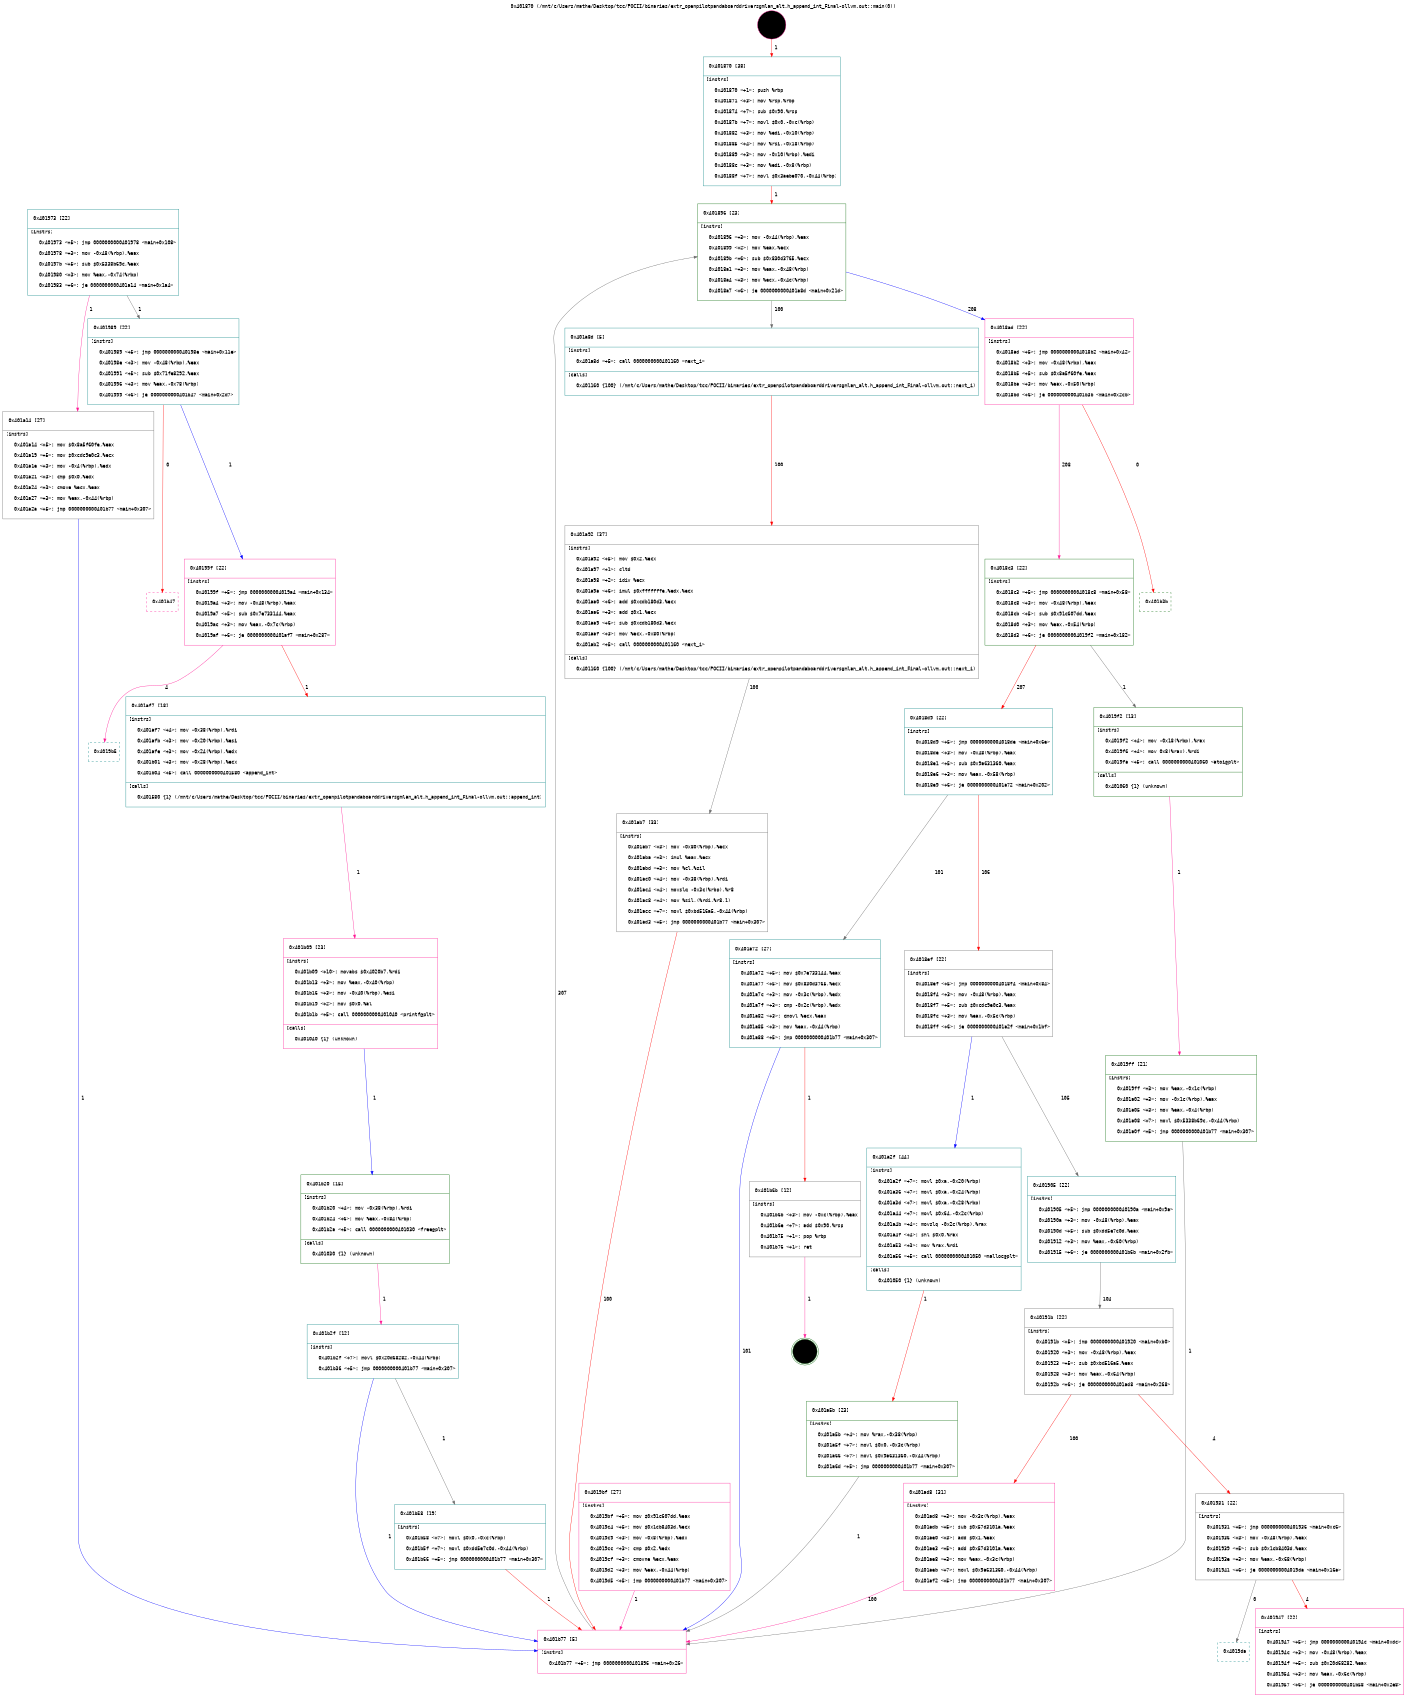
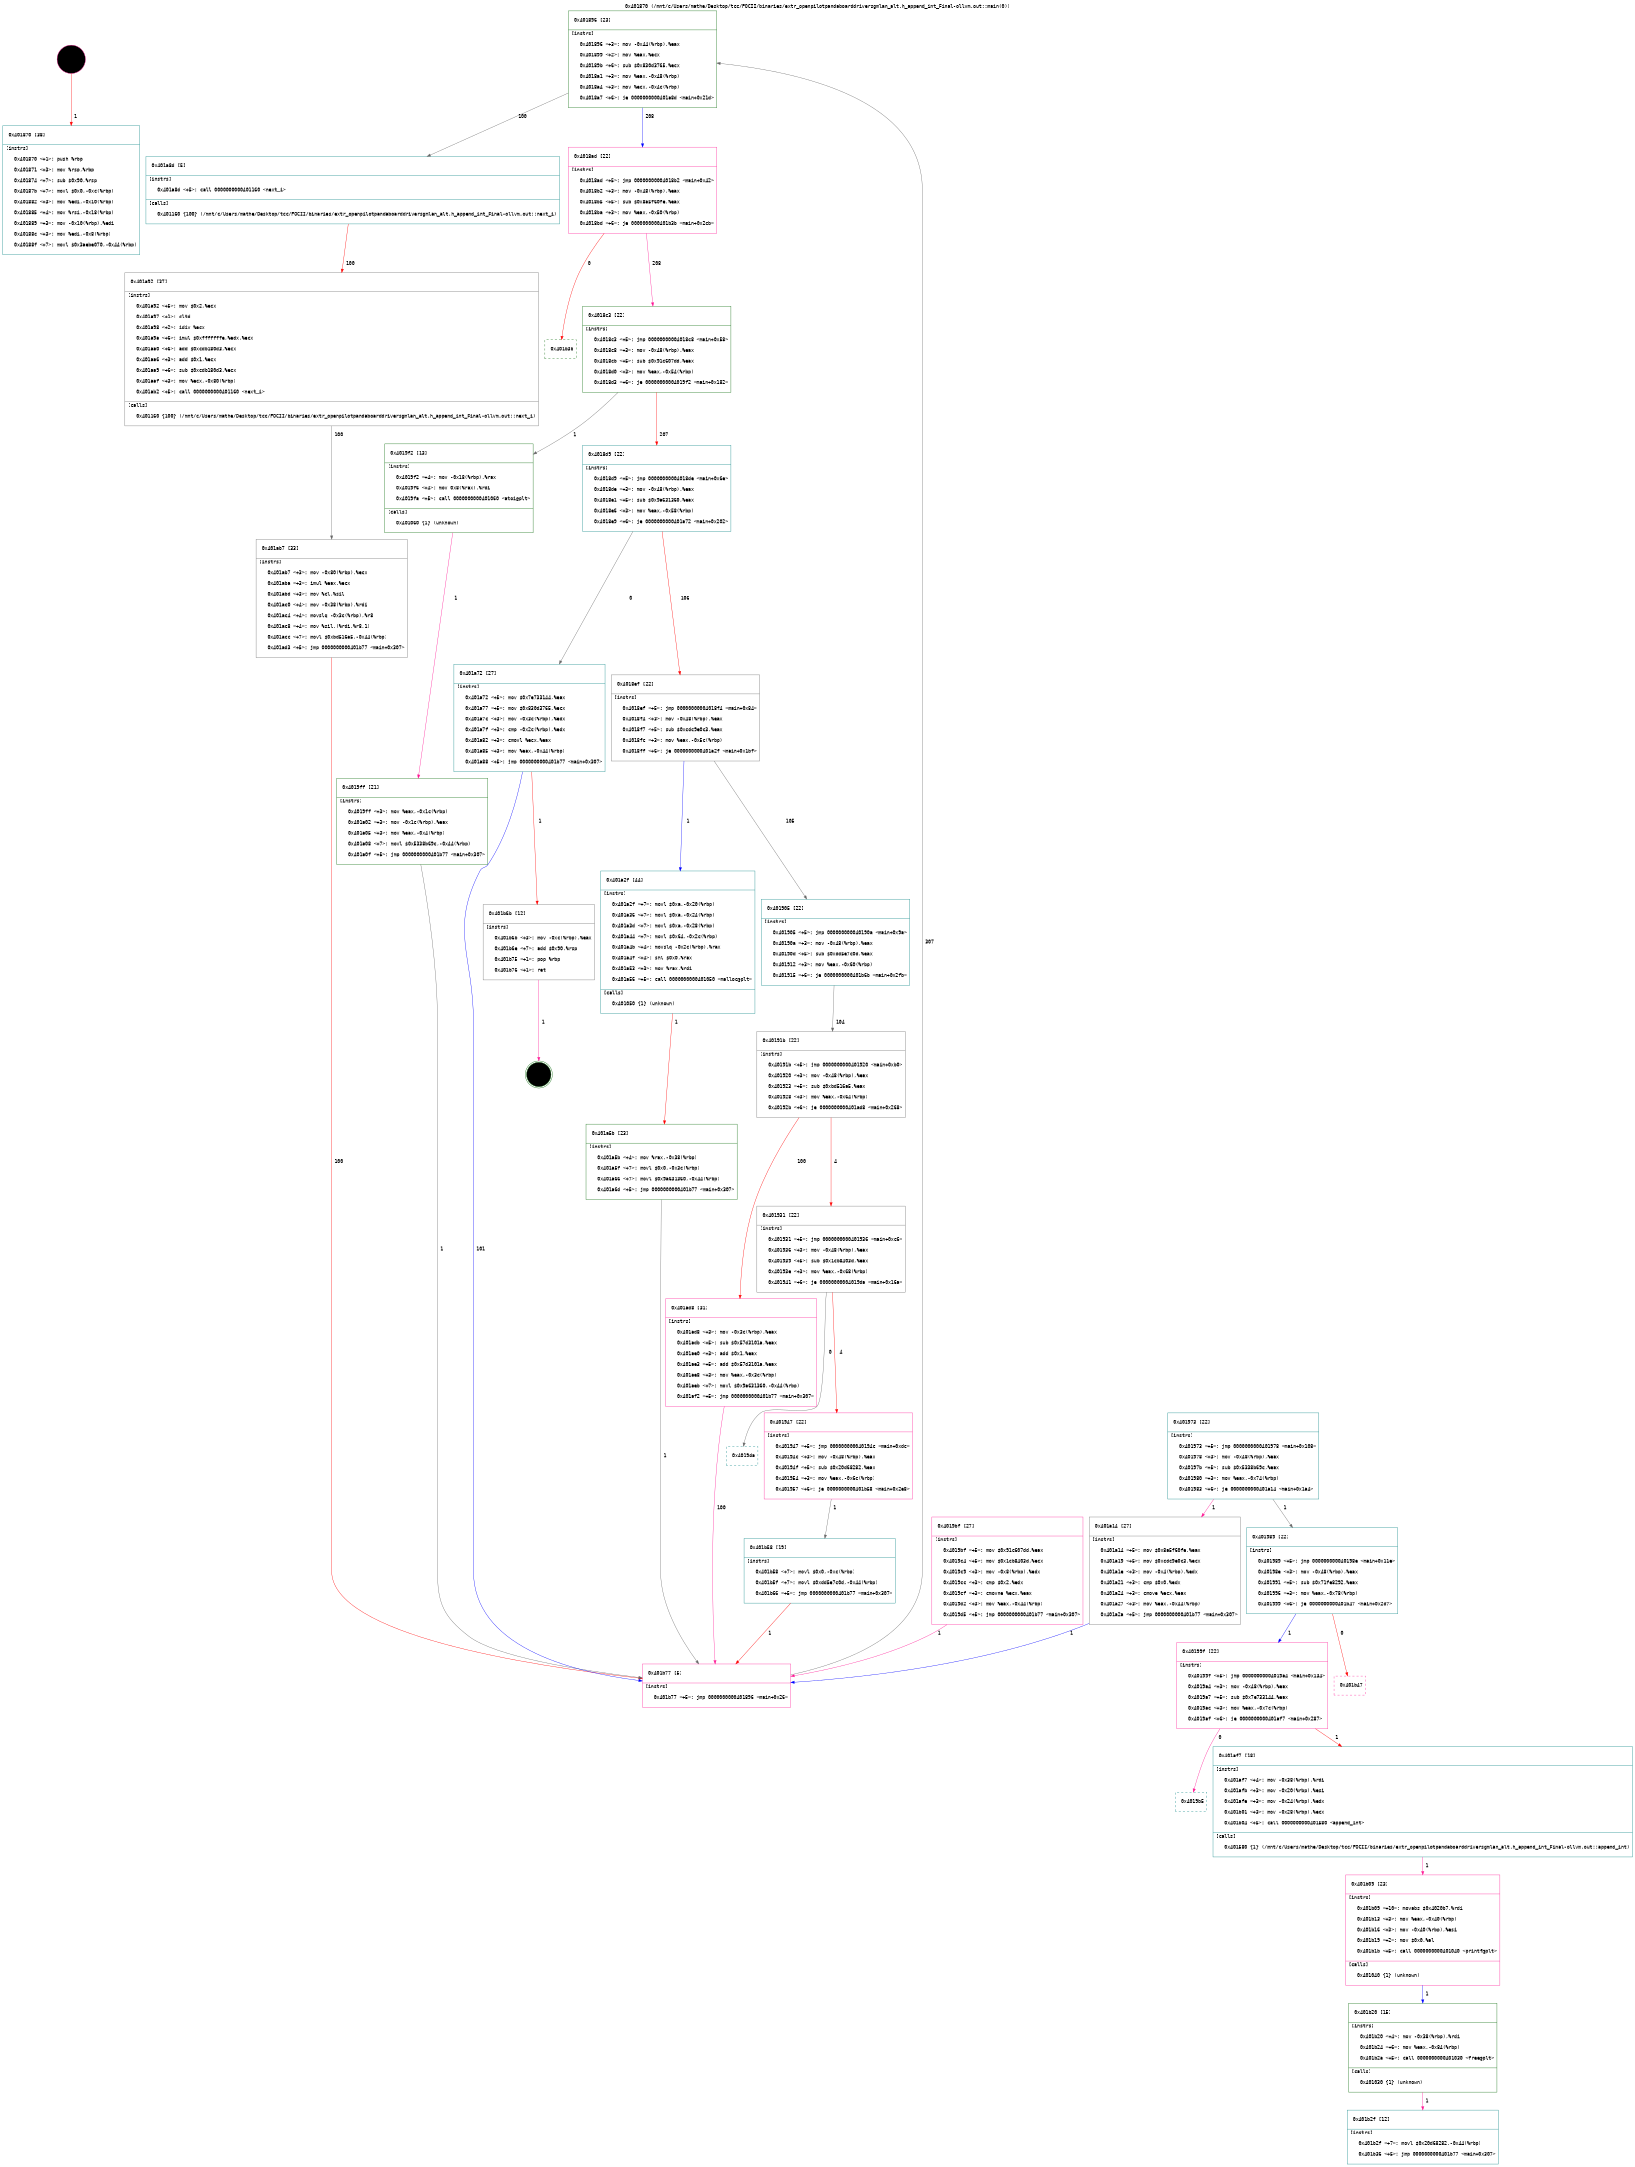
(772, 193) -> none
(165, 688) -> (1219, 1738)
(938, 873) -> (629, 598)
(424, 1440) -> (828, 1517)
(370, 1564) -> none
